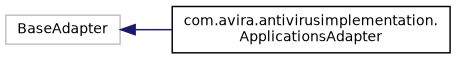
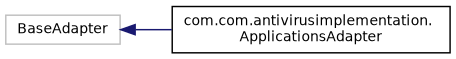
(311, 30) -> (311, 30)
